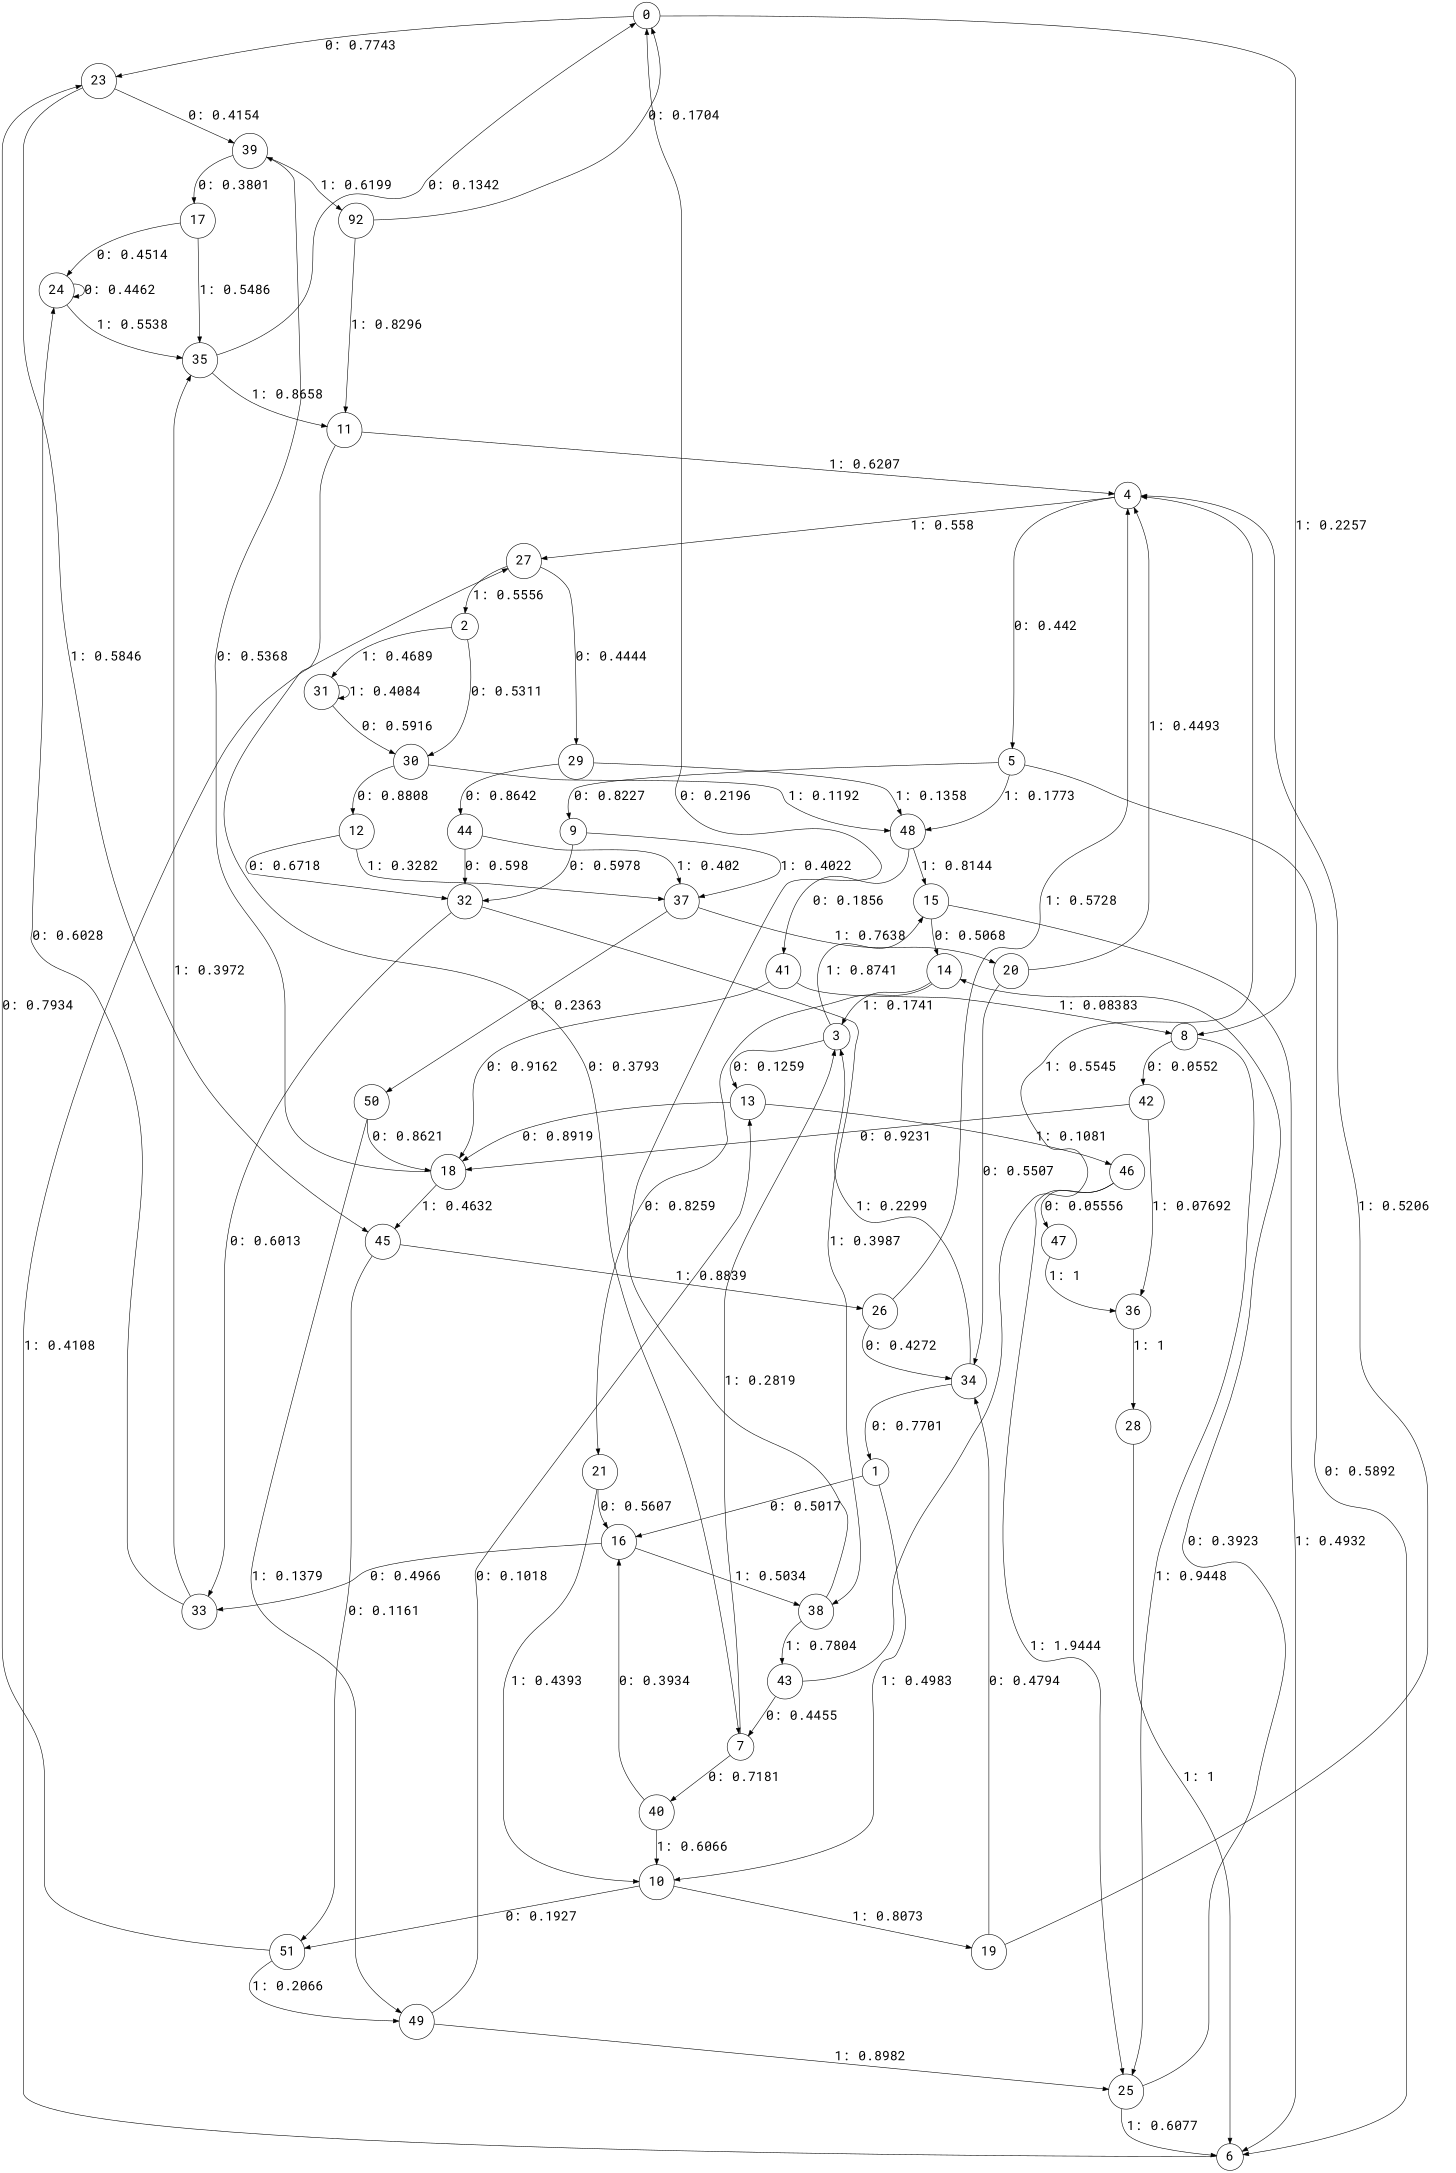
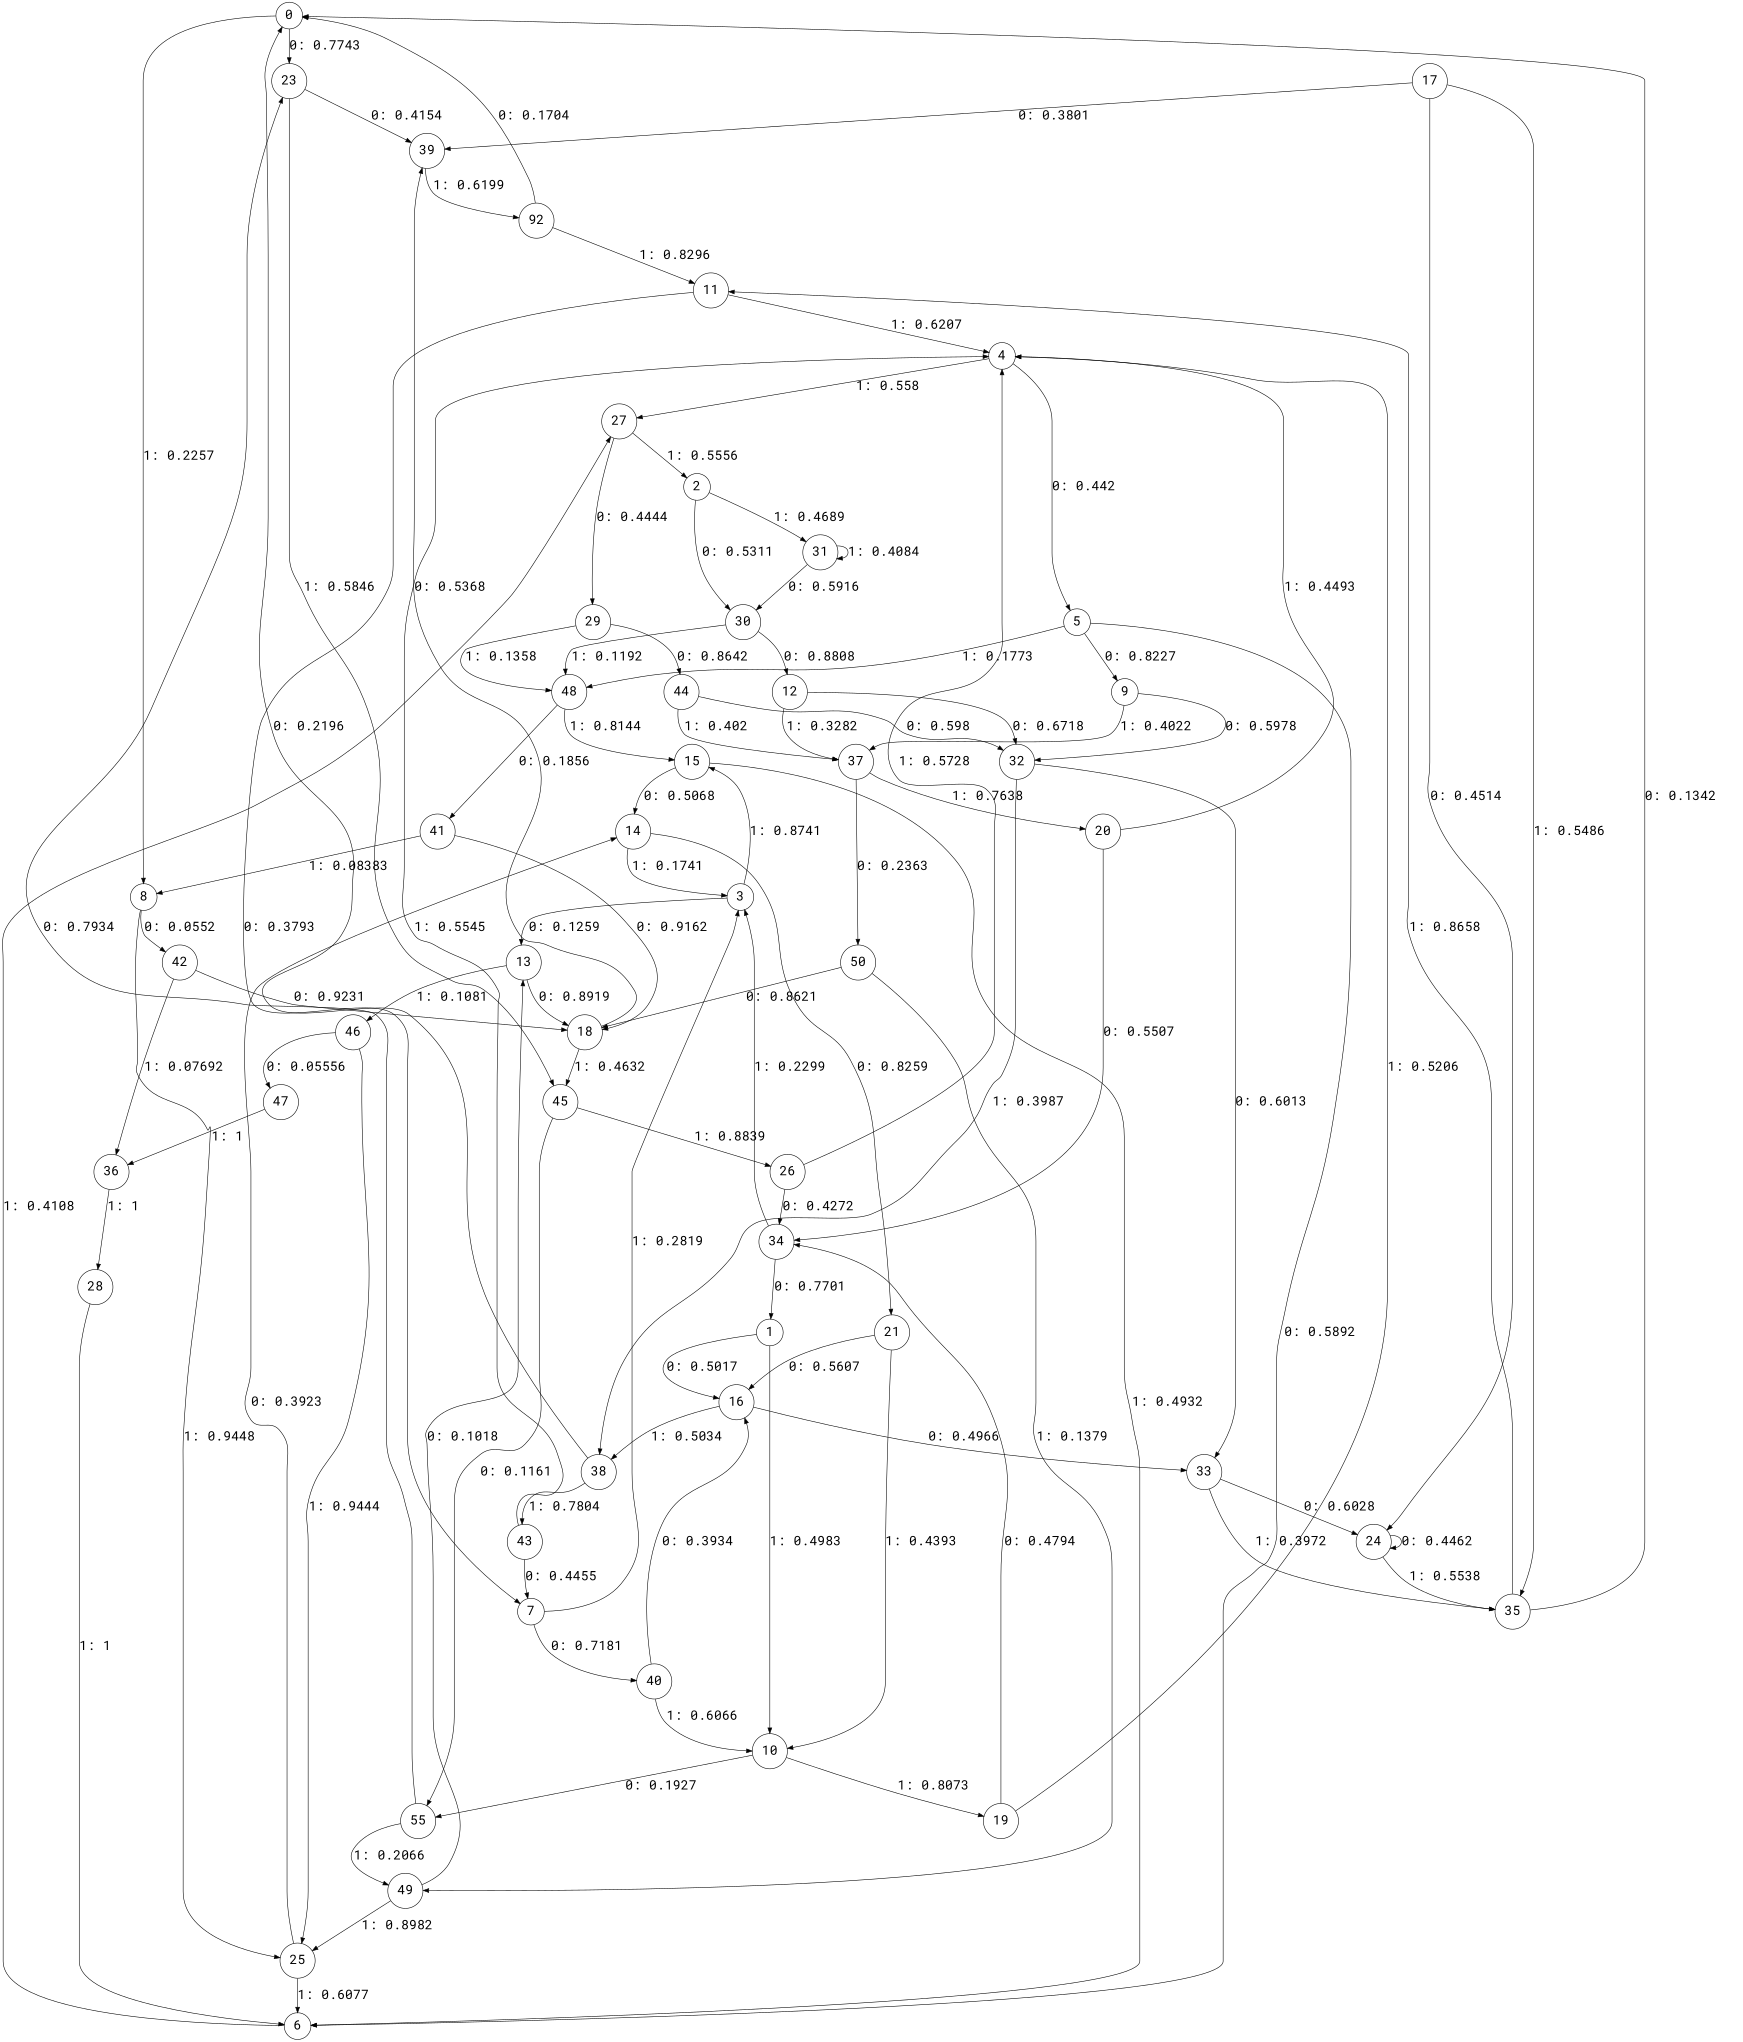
(206, 170) -> (931, 116)
(1078, 1647) -> (356, 1507)
(287, 1952) -> (418, 1821)
